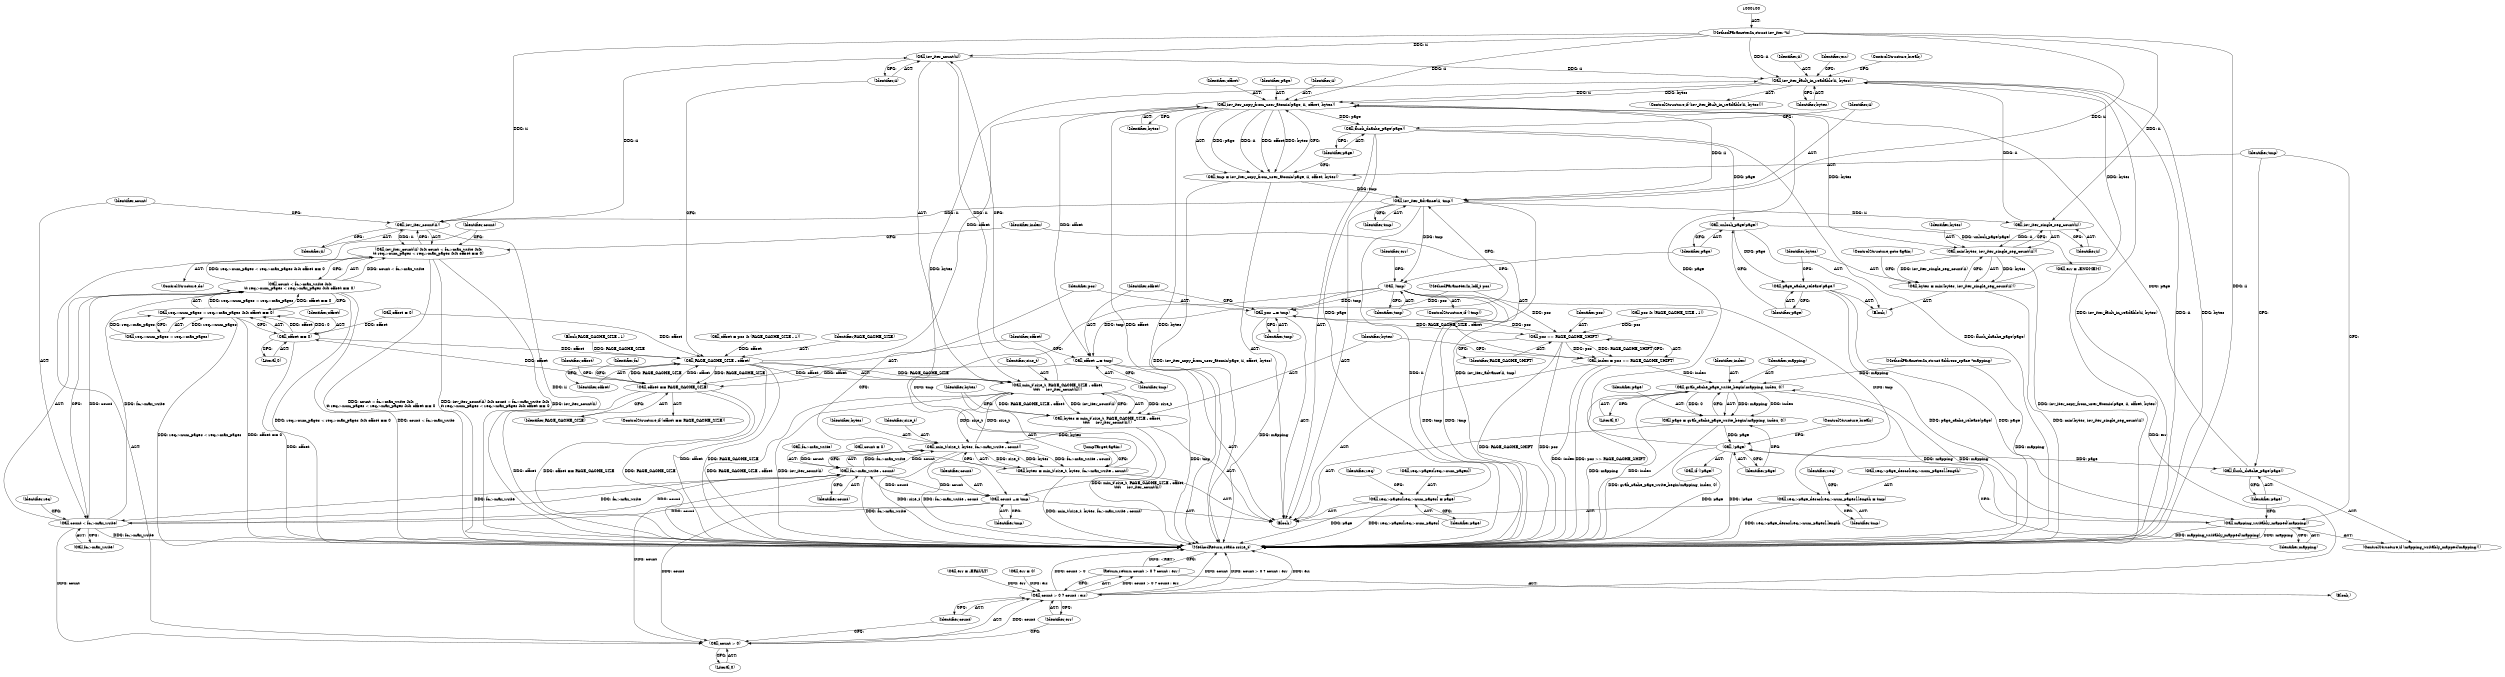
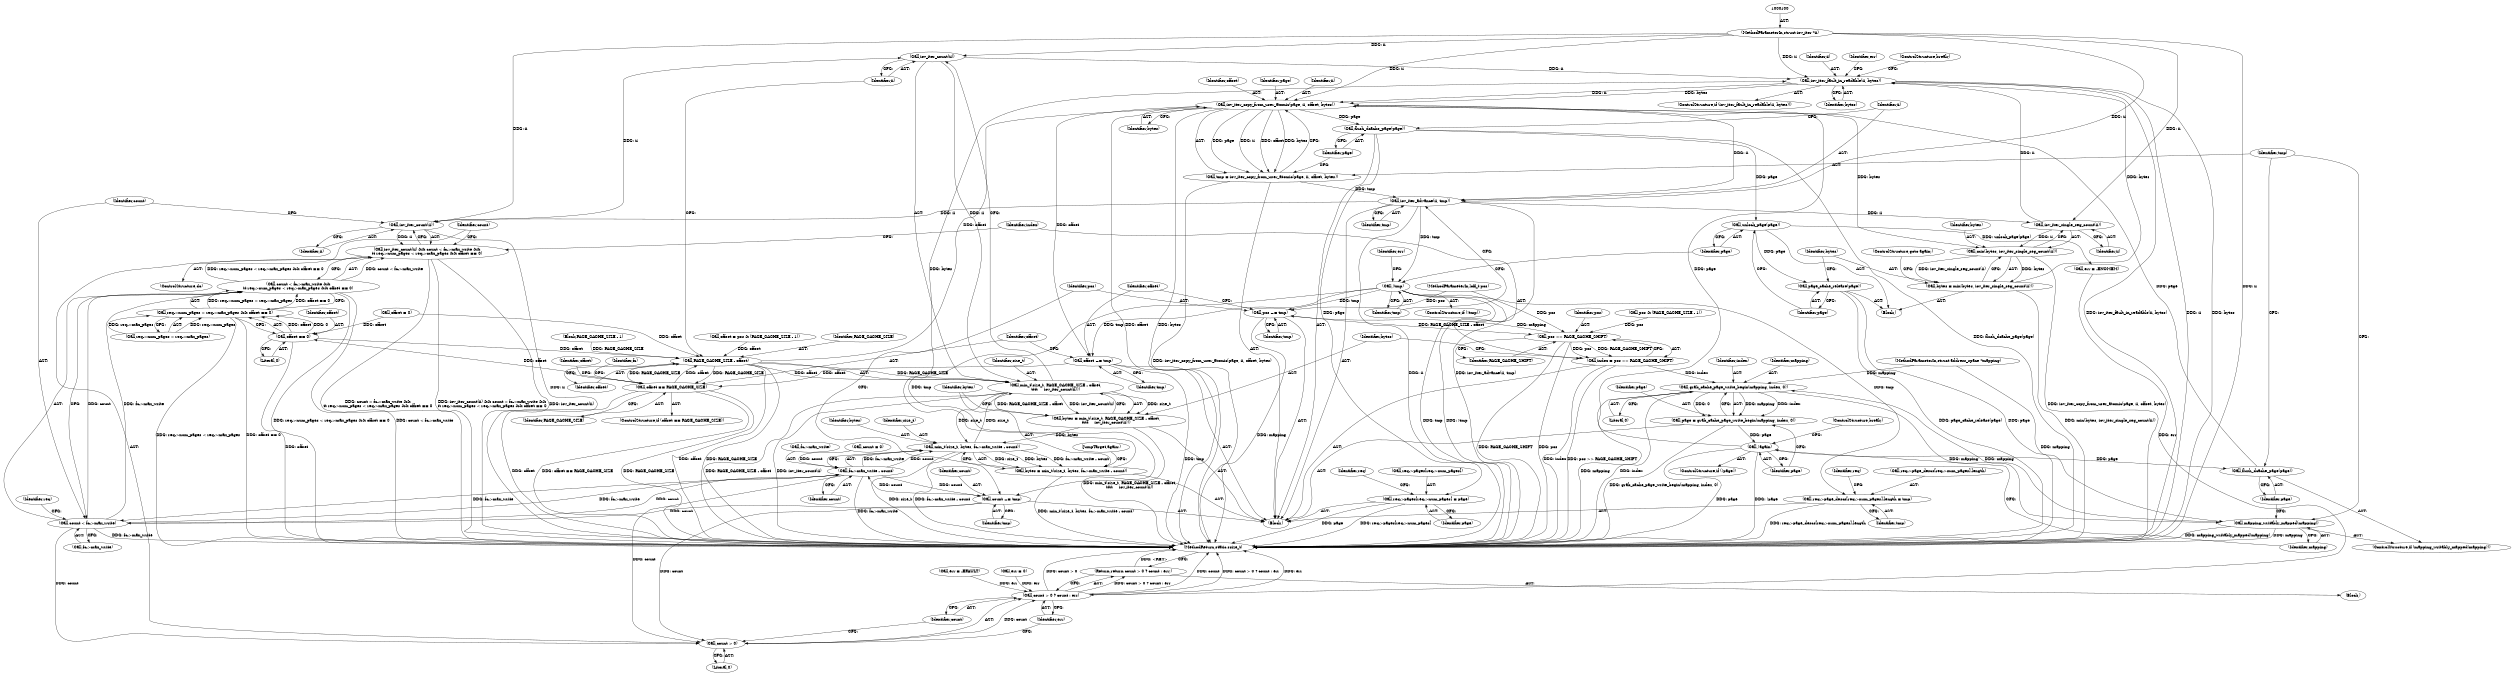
(1522, 325) -> (1532, 325)
(1734, 447) -> (1760, 447)
(1699, 471) -> (1708, 471)
